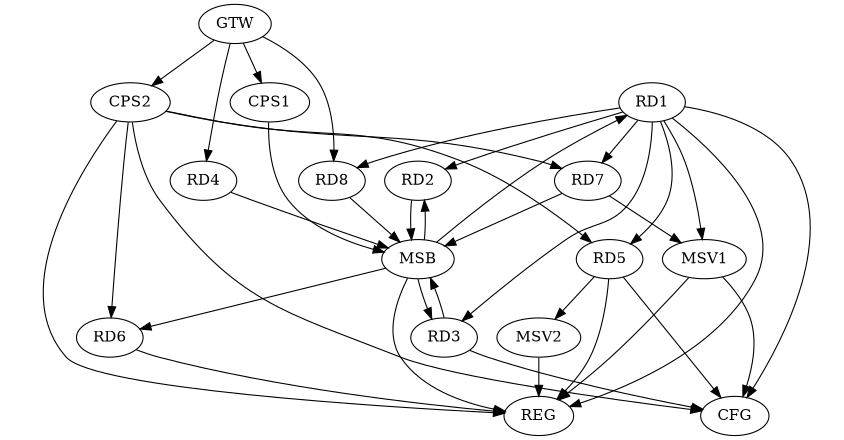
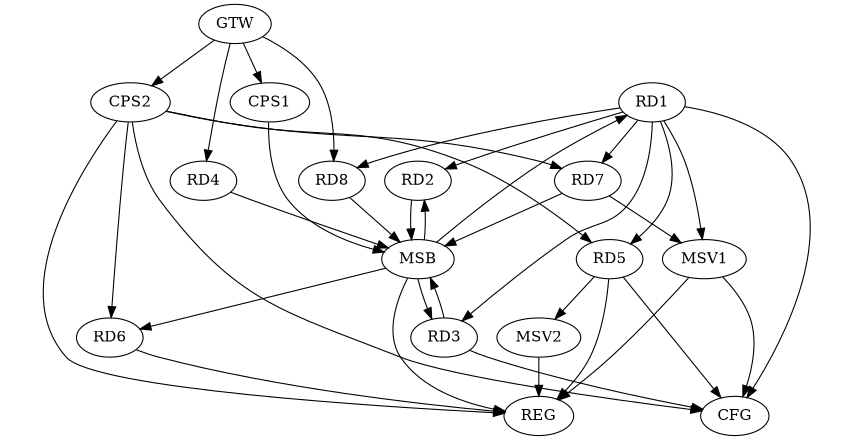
(749, 289) -> none
